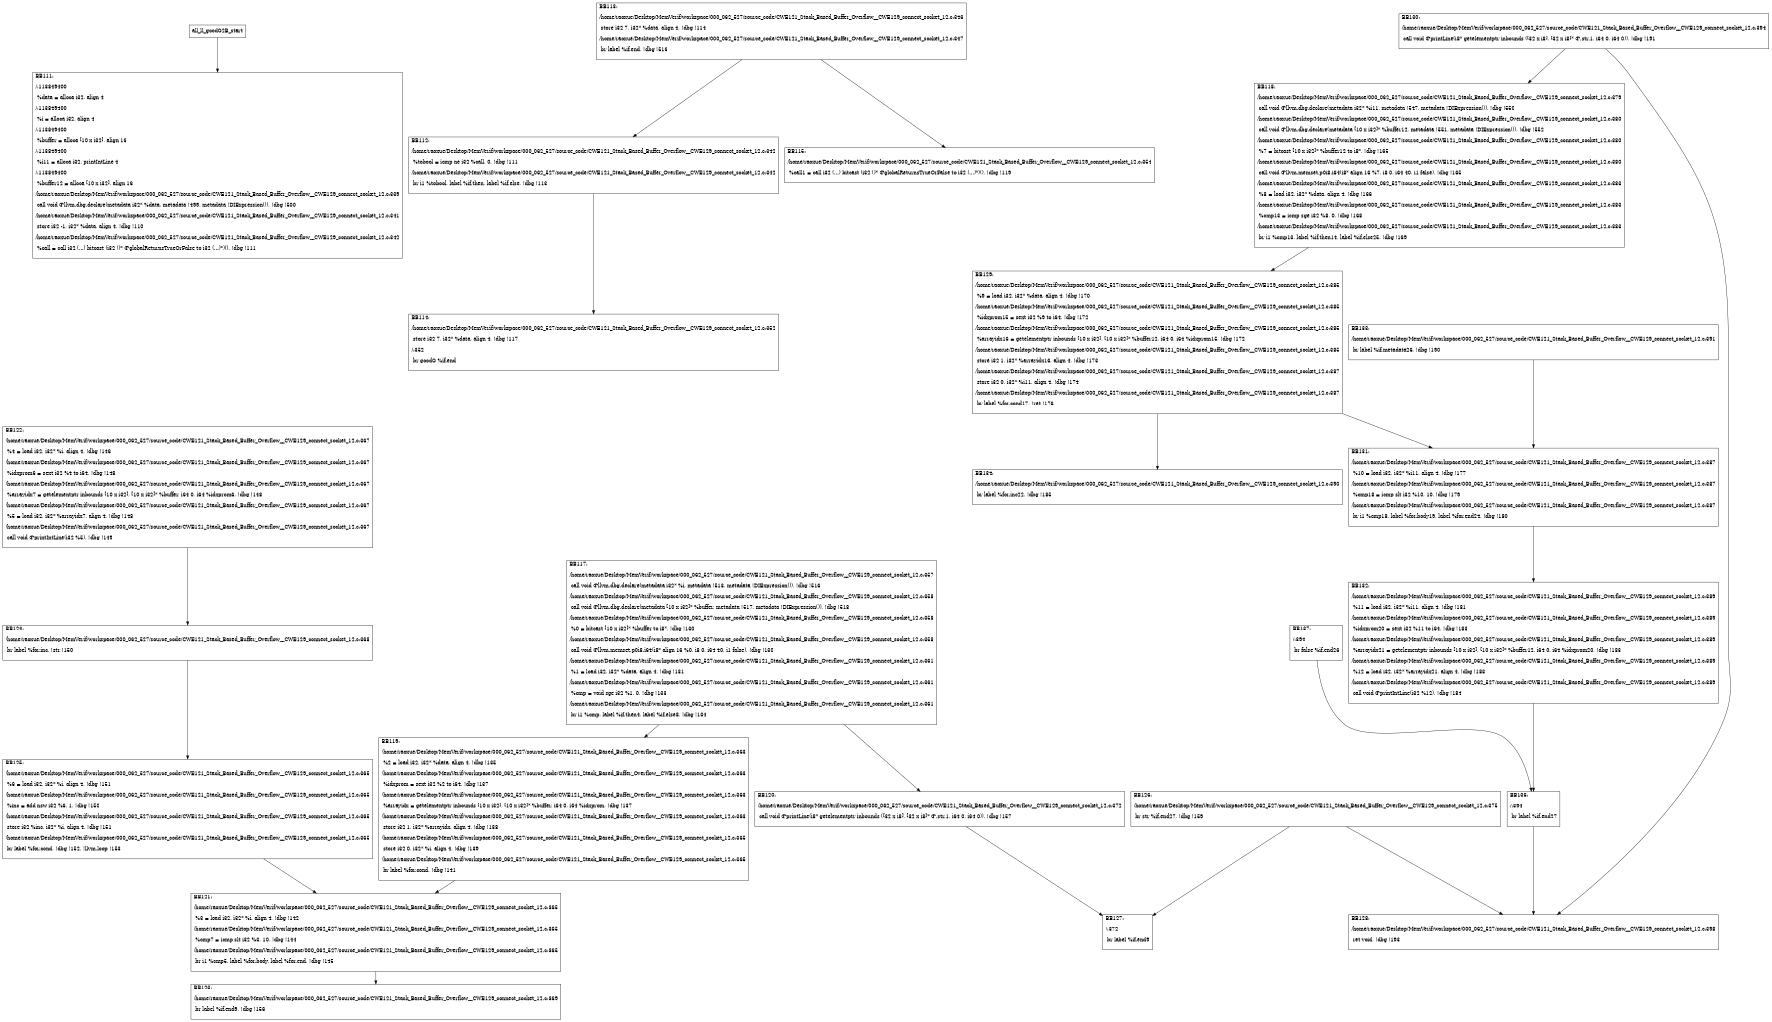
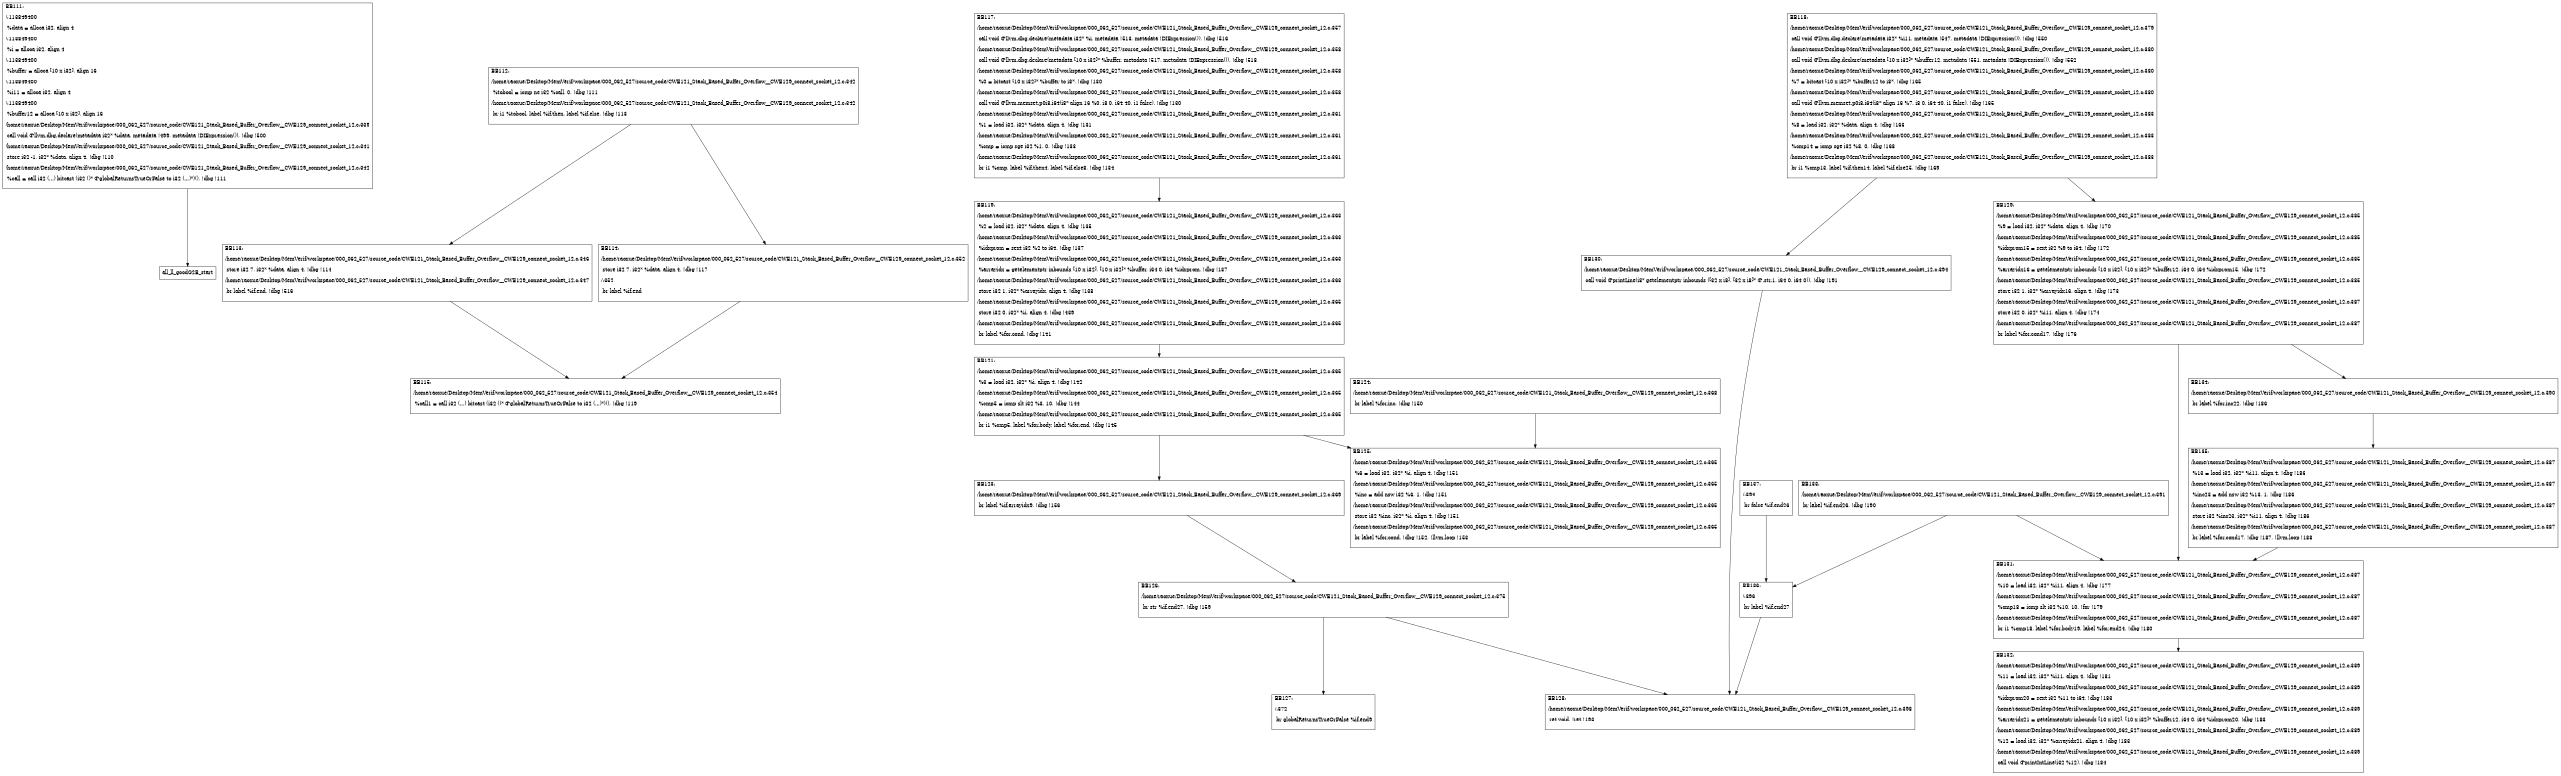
(218, 53) -> (188, 226)
(1548, 65) -> (1833, 216)
(689, 97) -> (542, 183)
(77, 162) -> (38, 93)
(1310, 216) -> (1843, 147)
none -> (683, 339)
(1396, 350) -> (1839, 506)
(434, 361) -> (622, 291)
(1015, 404) -> (2036, 335)
(188, 487) -> none
(1014, 495) -> (2229, 404)
(1406, 495) -> (2049, 607)
none -> (2373, 498)
none -> (1240, 548)
(39, 651) -> (1388, 404)
(618, 694) -> (1027, 147)
(1534, 746) -> (1871, 550)
(53, 806) -> (1400, 495)
(1516, 806) -> (1749, 597)
(940, 809) -> none
(430, 849) -> (1026, 313)
(289, 875) -> (1325, 441)
(245, 940) -> (1028, 404)
(1128, 940) -> (1323, 720)
(1376, 940) -> (1571, 720)
(230, 1010) -> (1019, 506)
